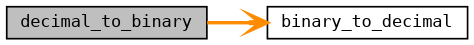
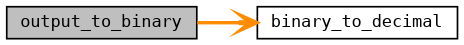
(107, 23) -> (102, 23)
